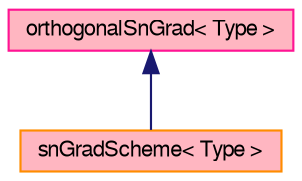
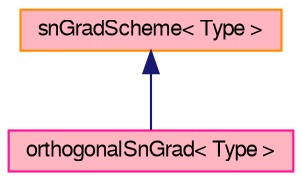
(151, 102) -> (151, 102)
